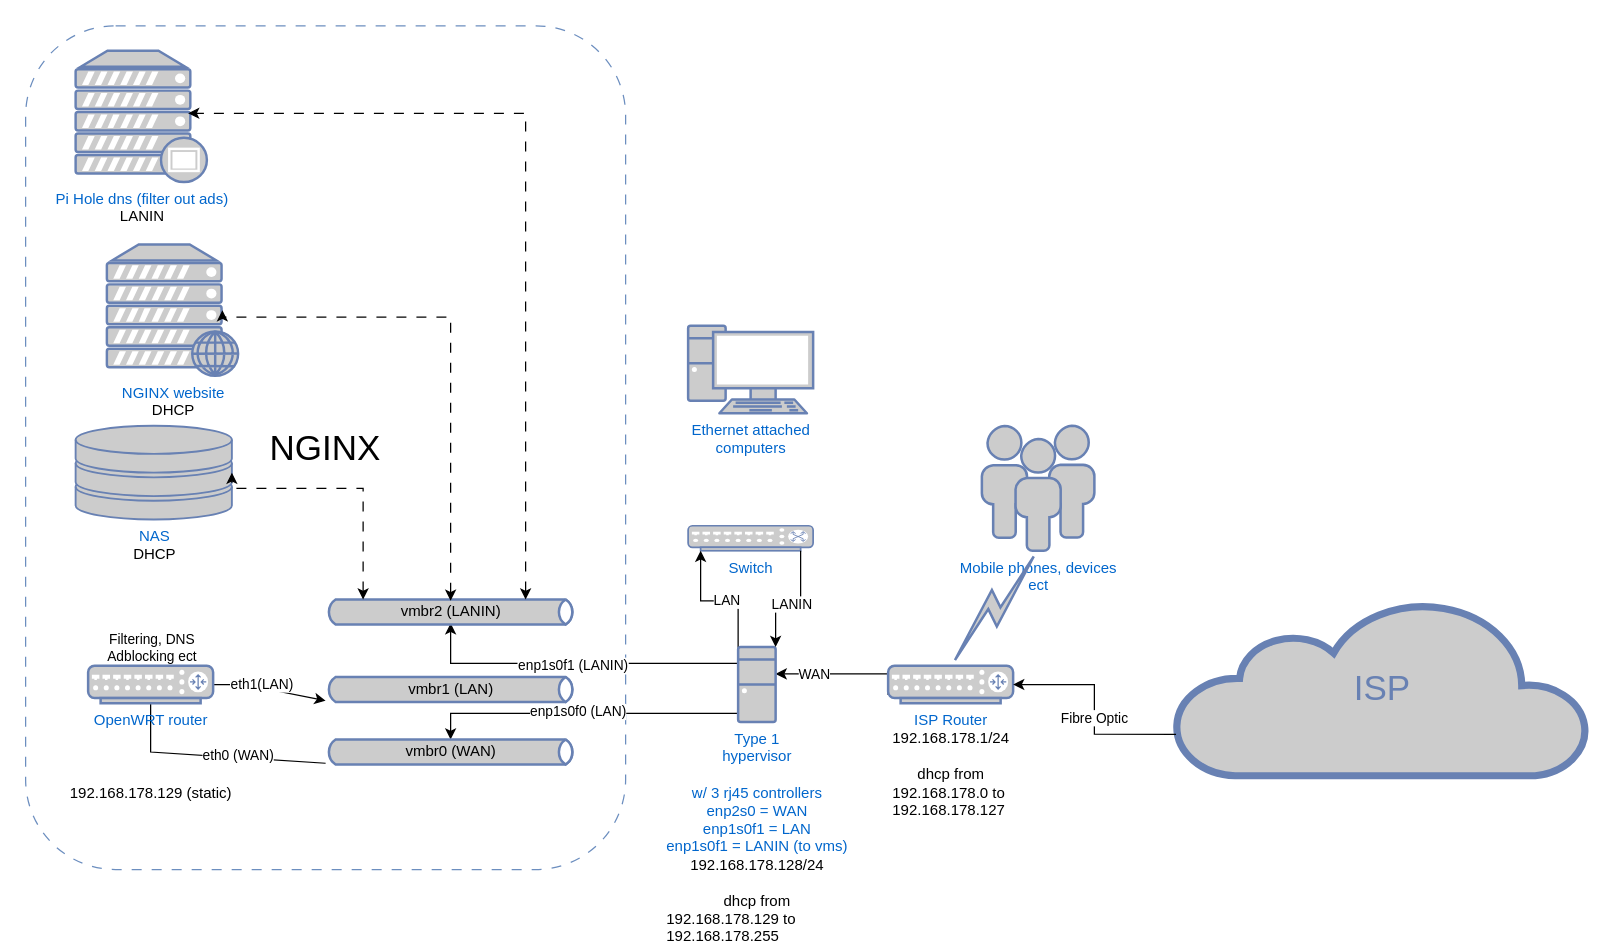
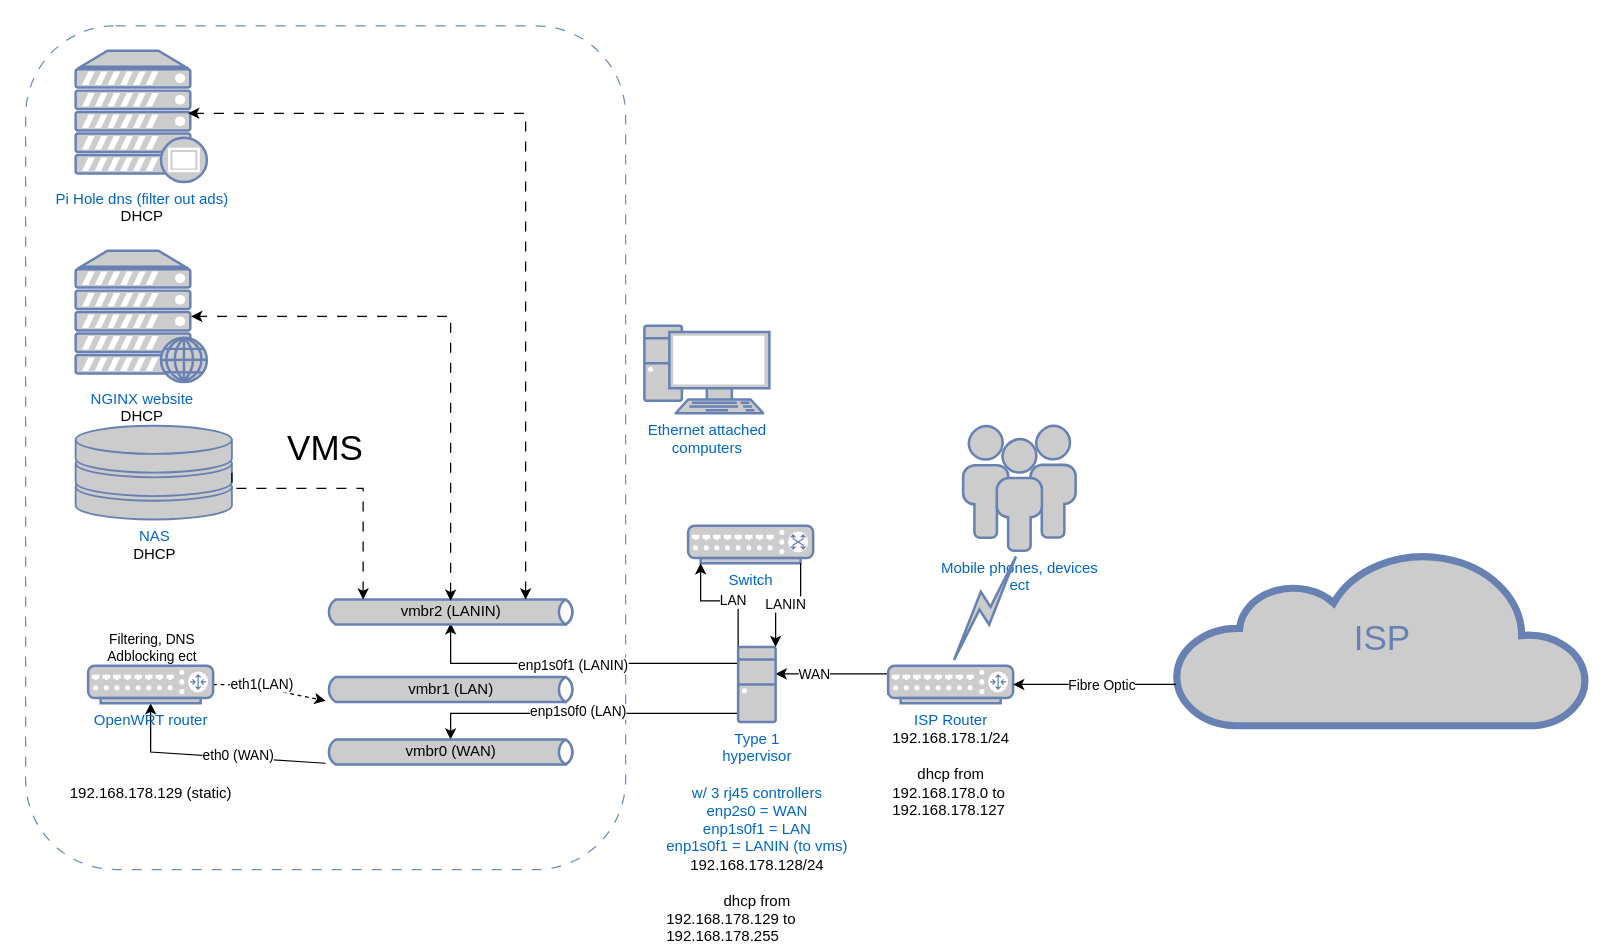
(143, 209) -> (143, 209)
(173, 310) -> (141, 316)
(751, 369) -> (707, 369)
(326, 448) -> (326, 448)
(232, 483) -> (232, 479)
(1038, 488) -> (1019, 488)
(751, 538) -> (751, 544)
(1382, 688) -> (1382, 638)
(301, 696) -> (301, 696)
(151, 709) -> (151, 713)
